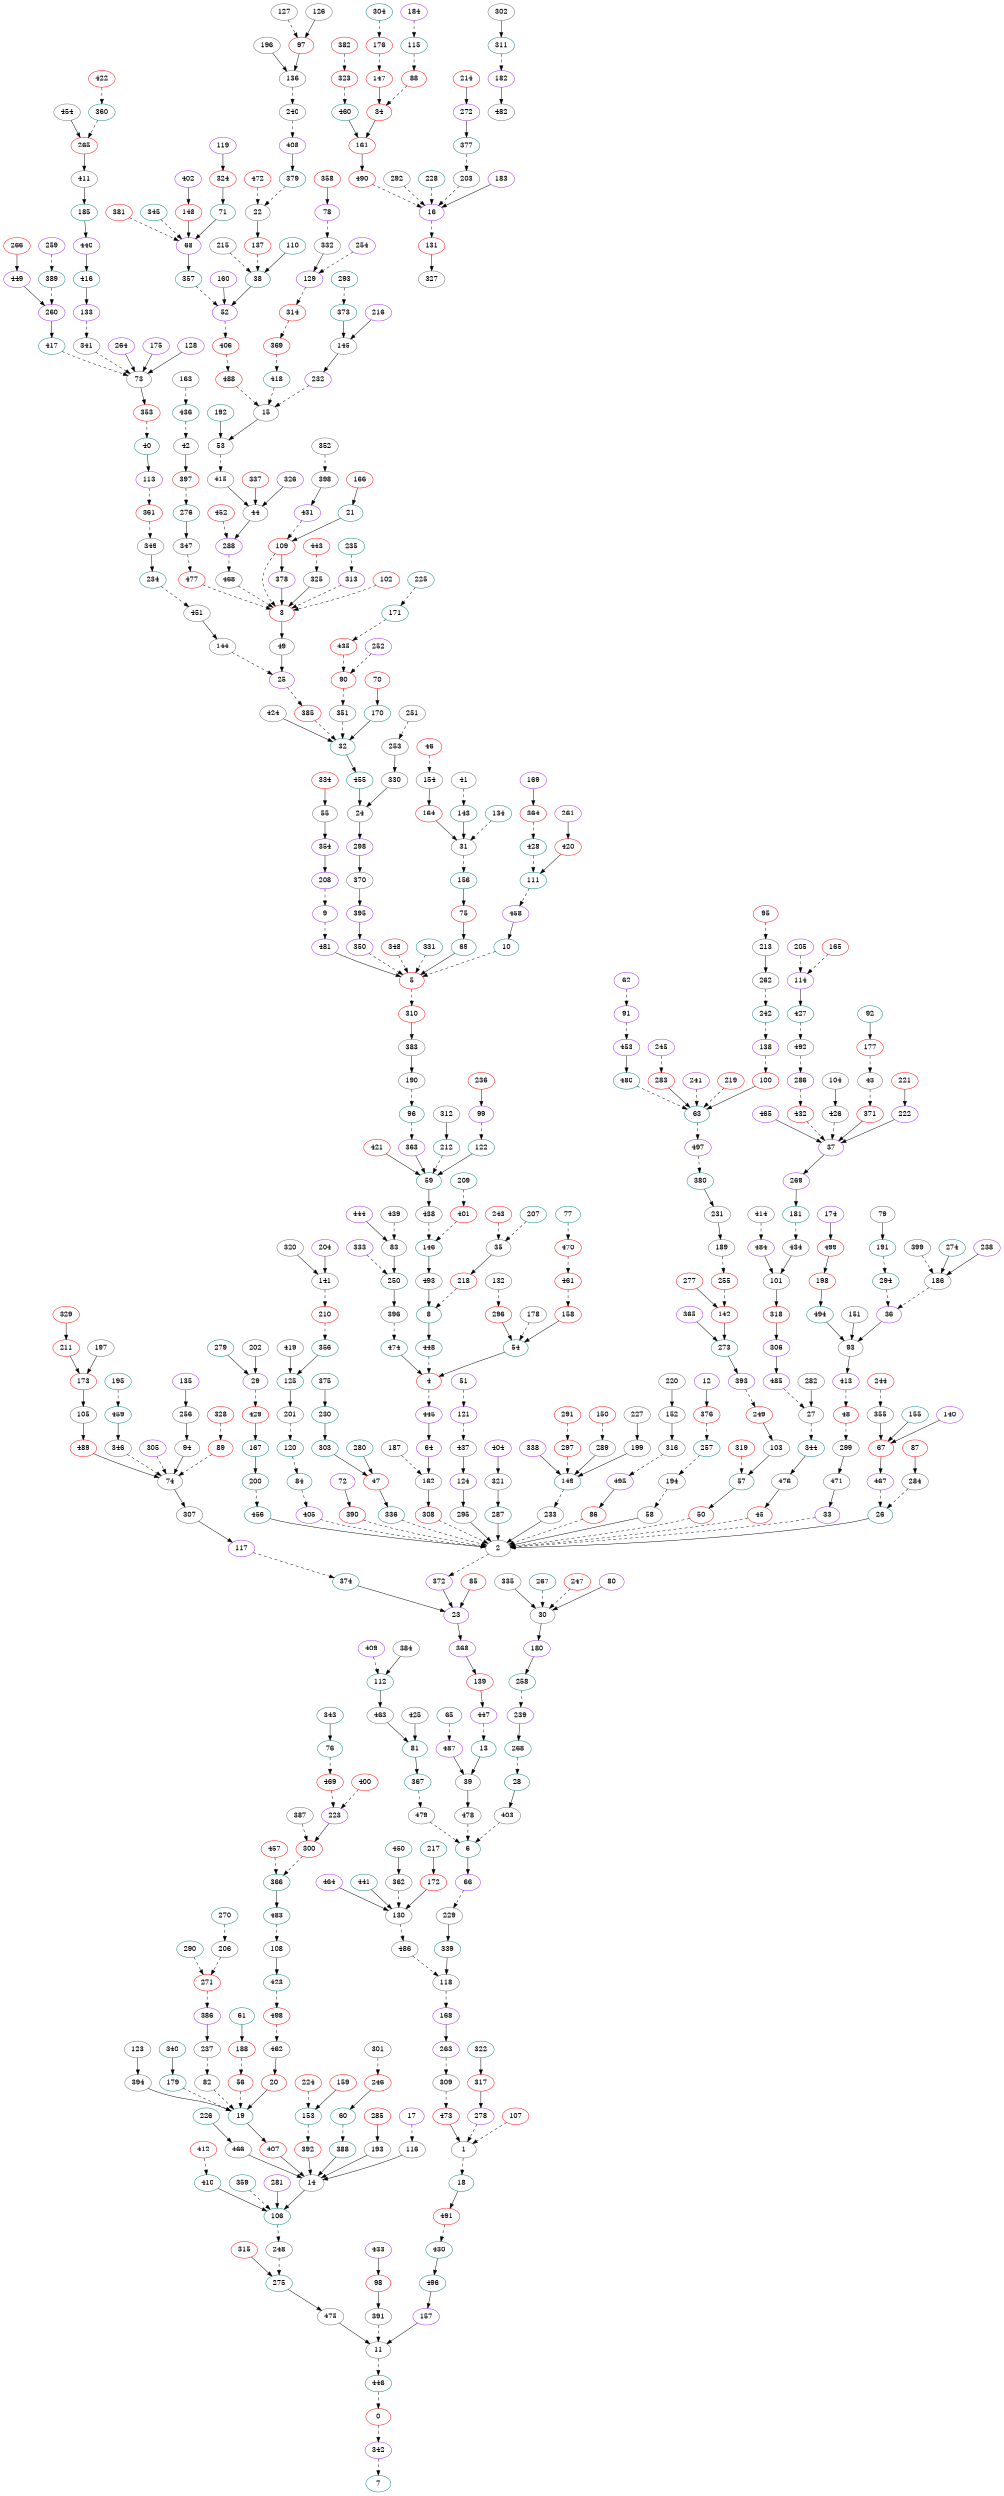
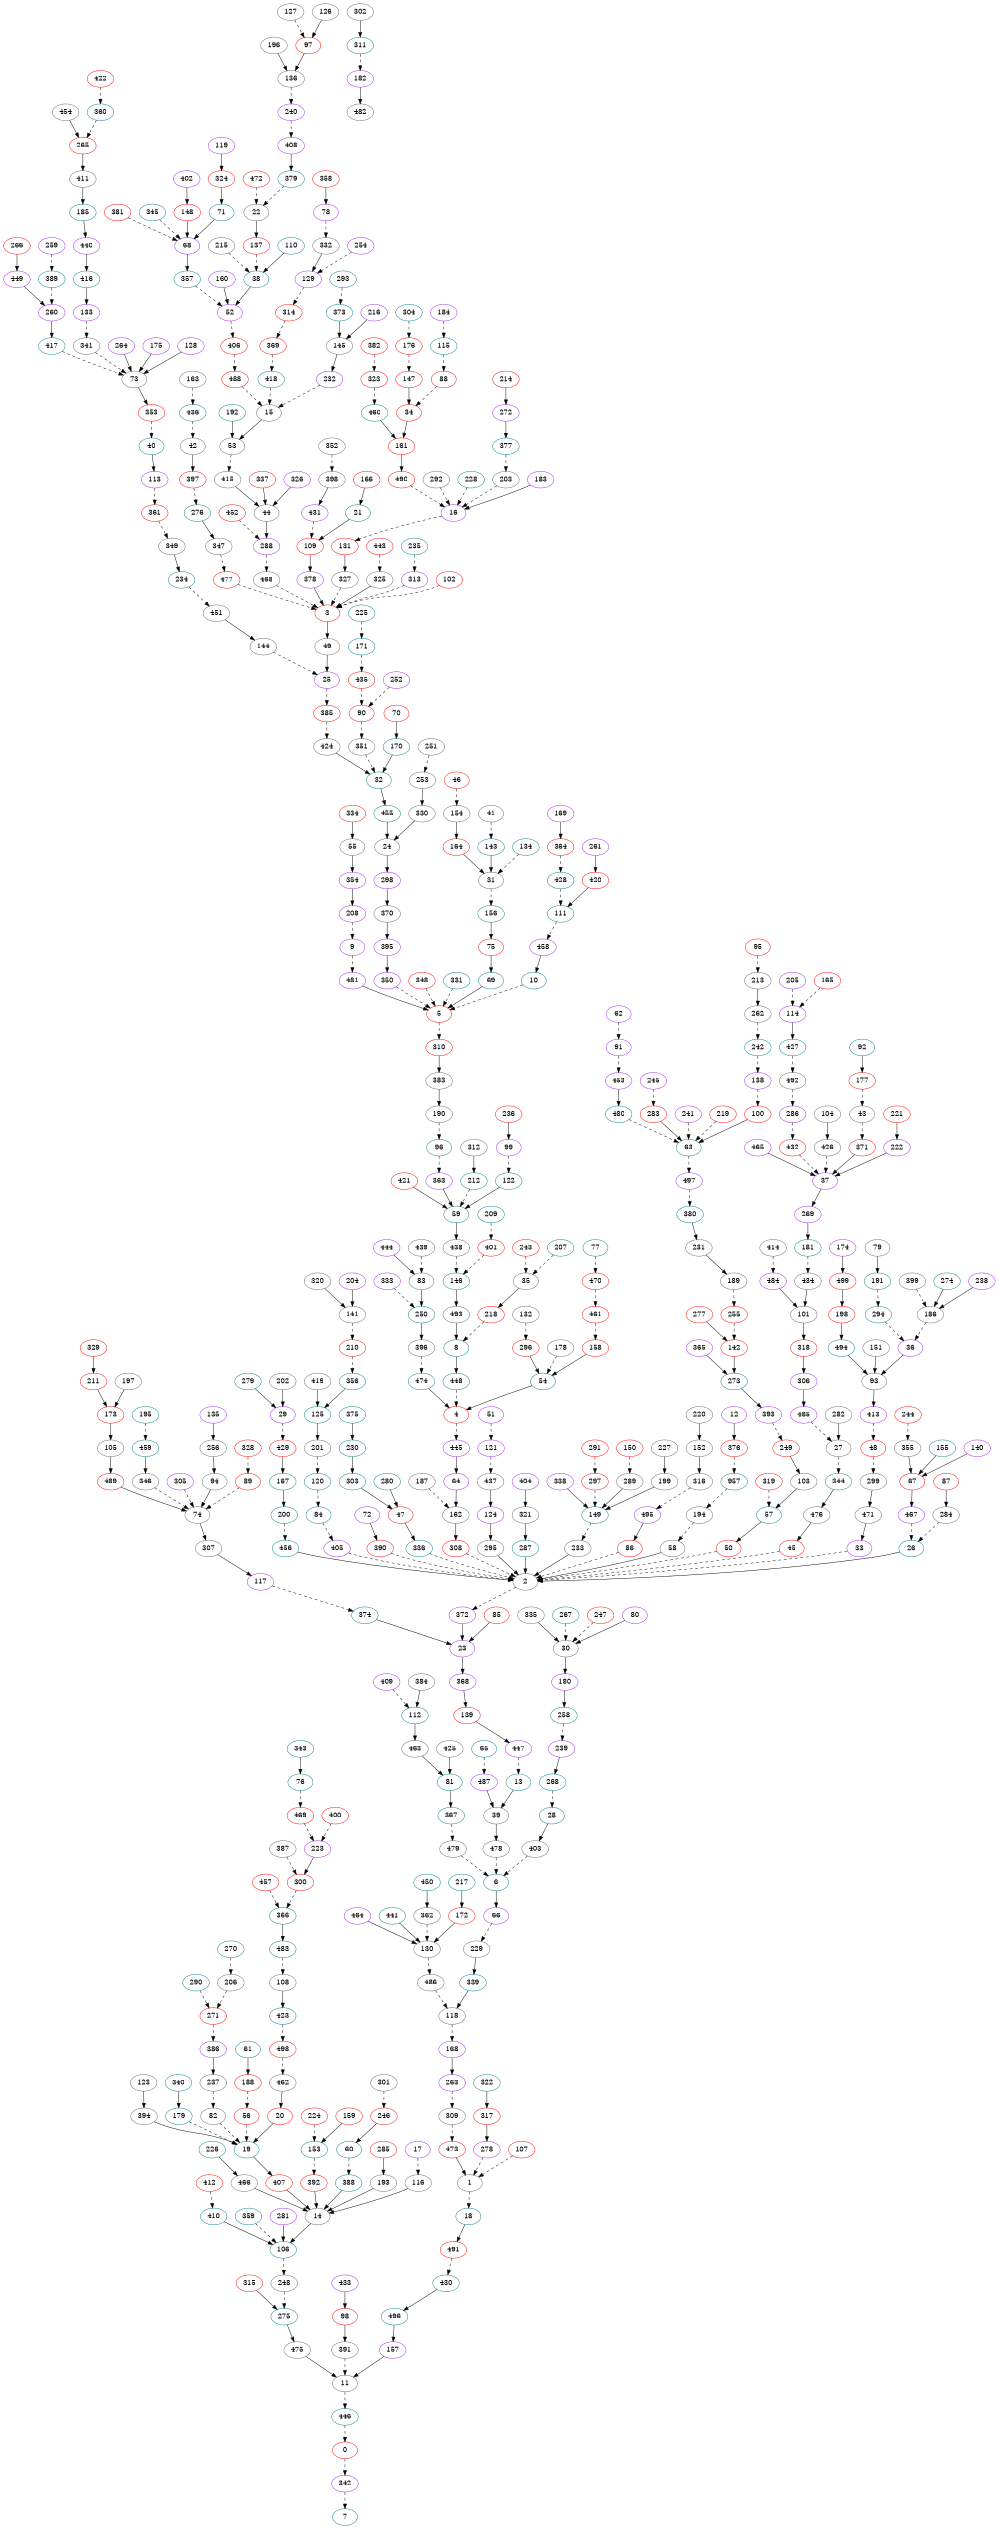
(293, 112) -> (291, 112)
(263, 578) -> (337, 594)
(324, 729) -> (327, 728)
(707, 1448) -> (734, 1482)
